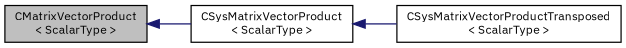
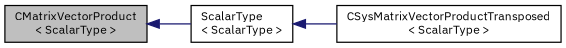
(272, 24) -> (242, 24)
